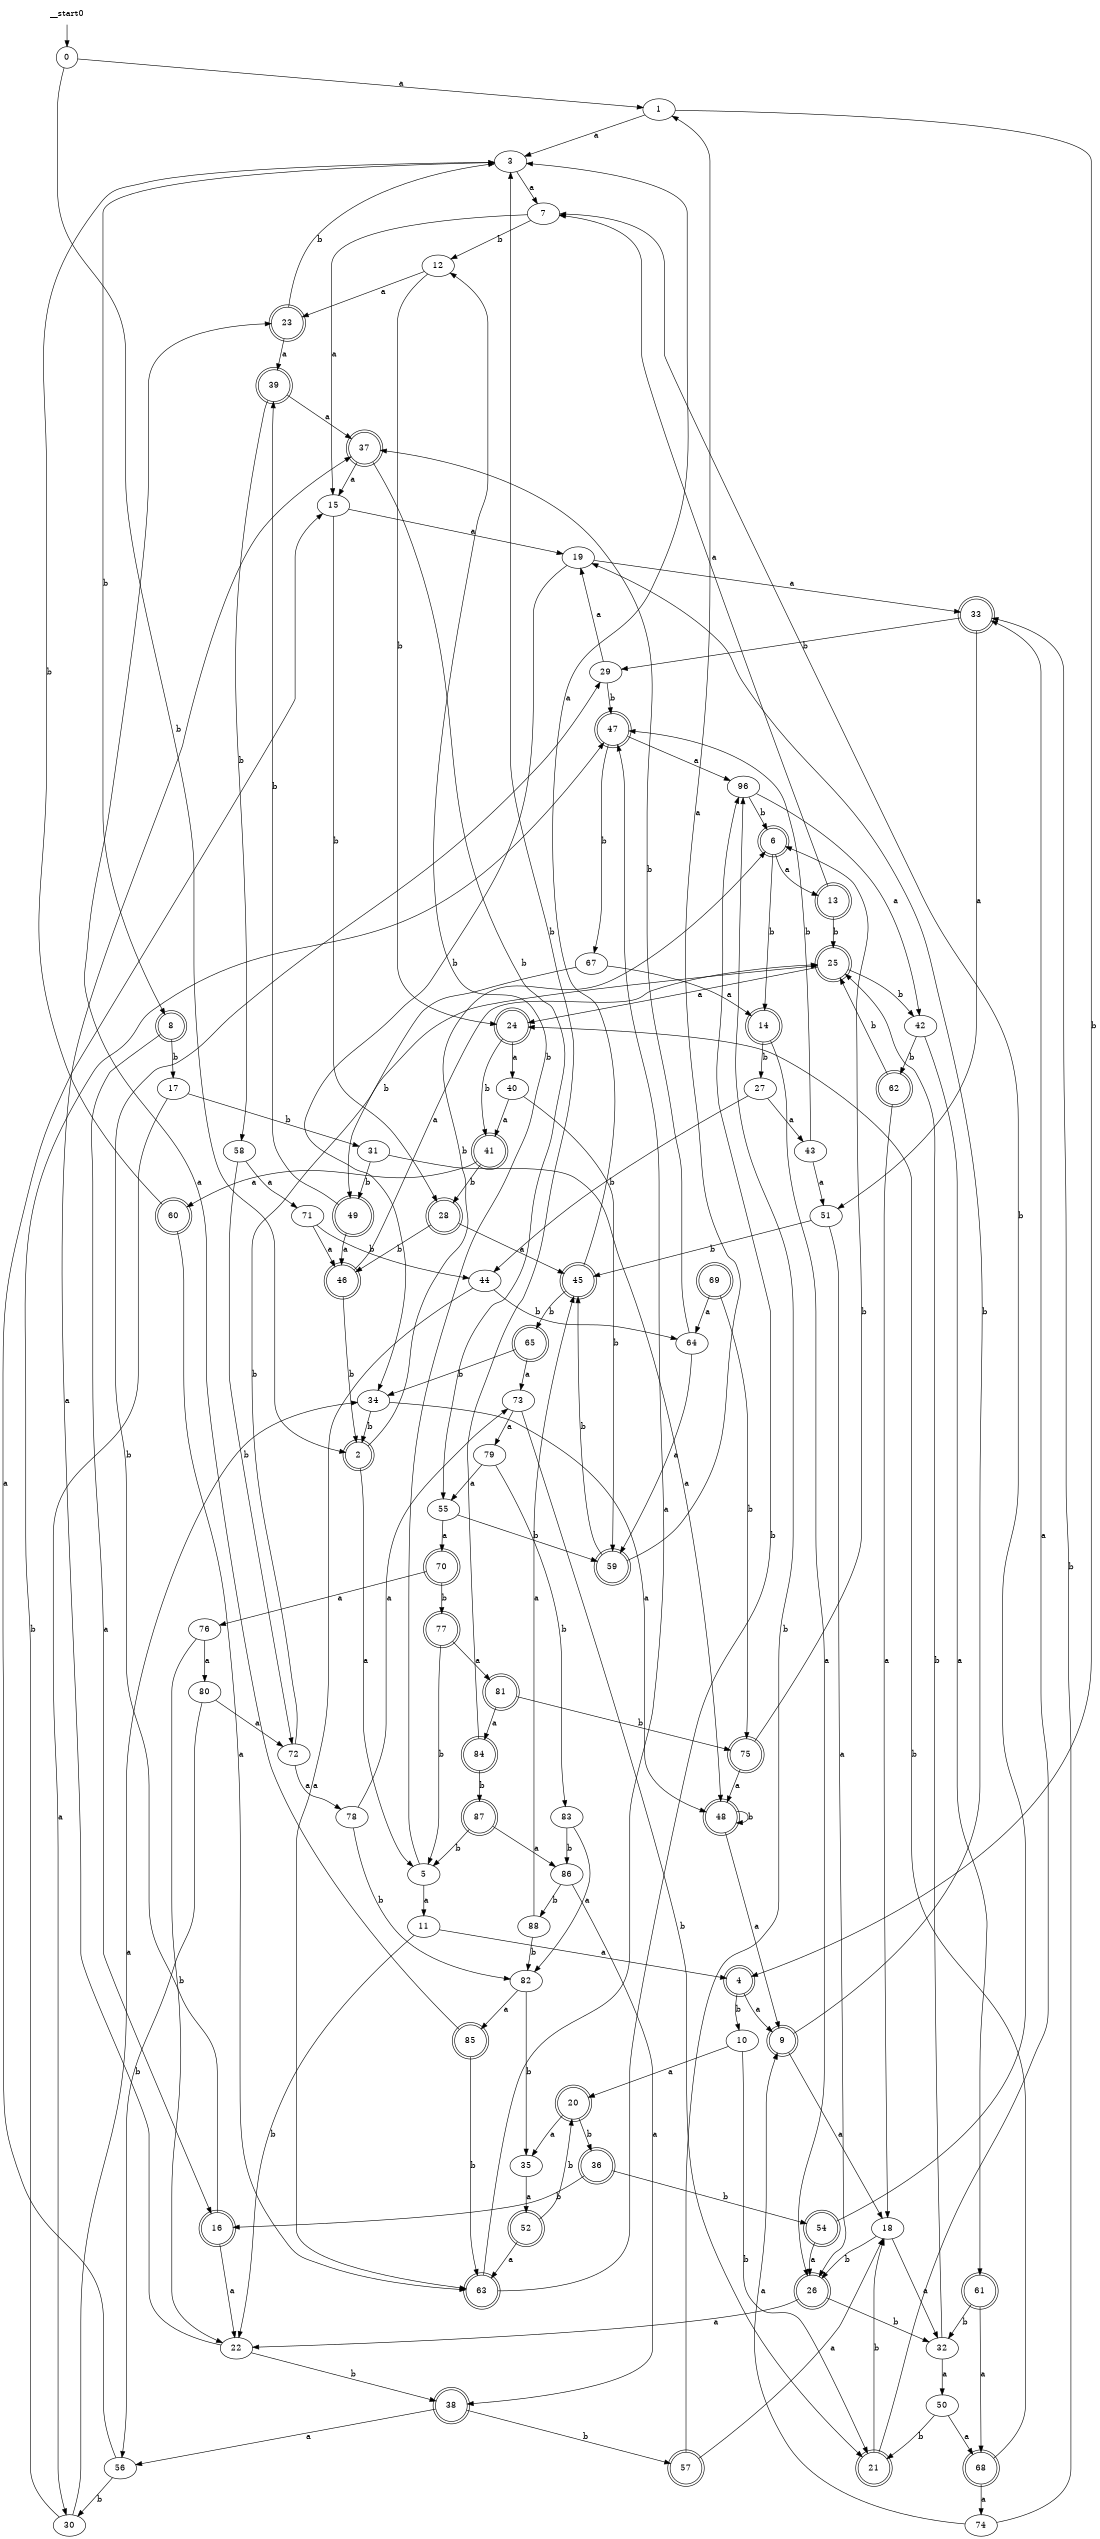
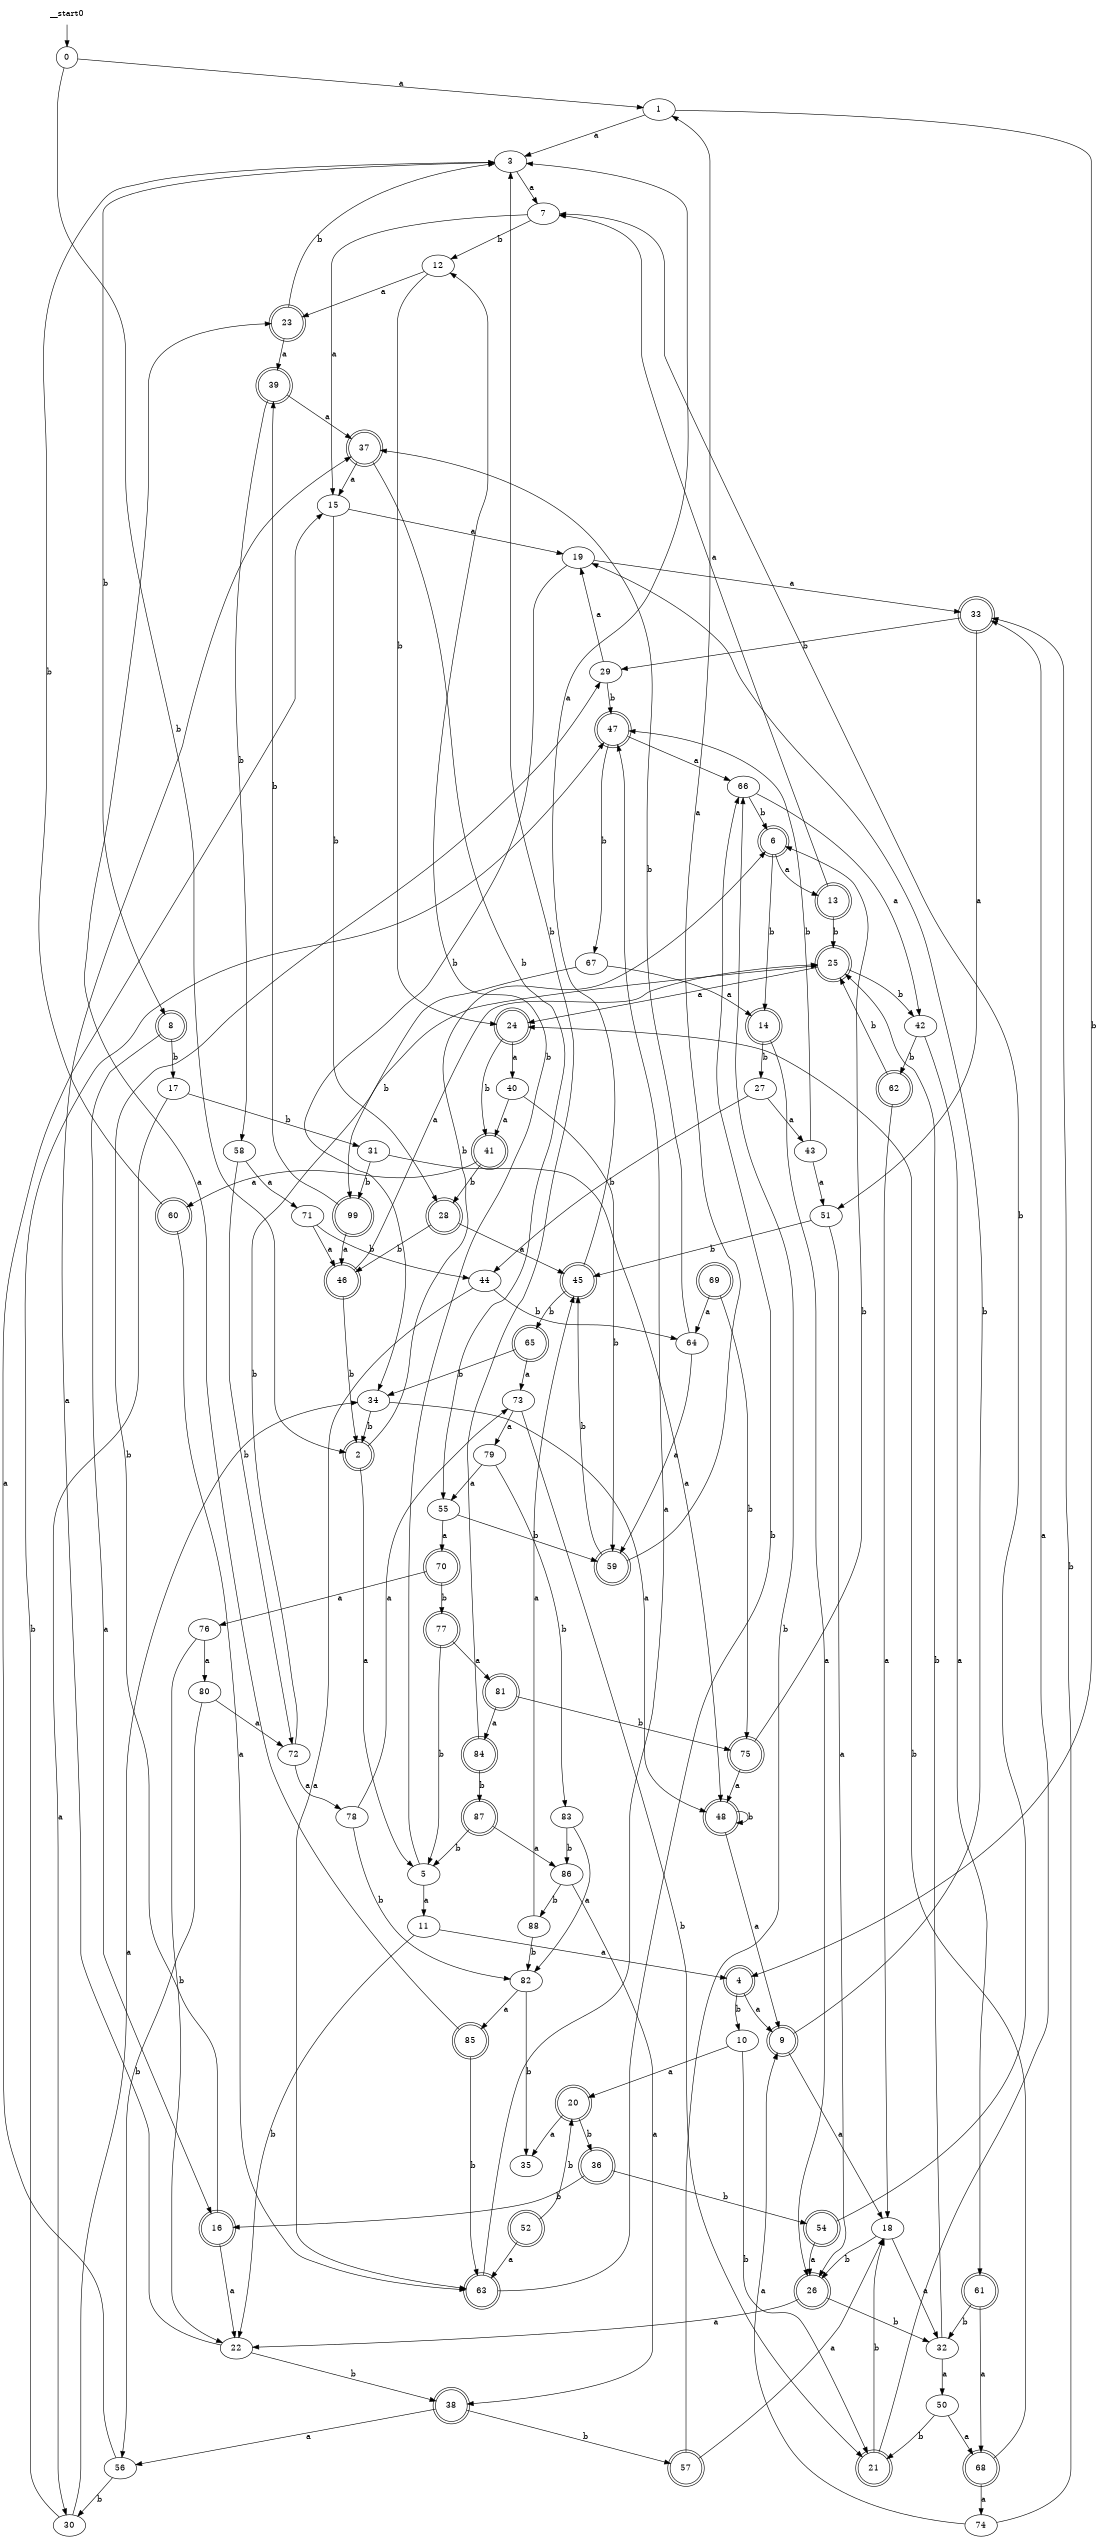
(743, 787) -> (743, 787)
(353, 1216) -> (353, 1216)
(526, 2192) -> none
